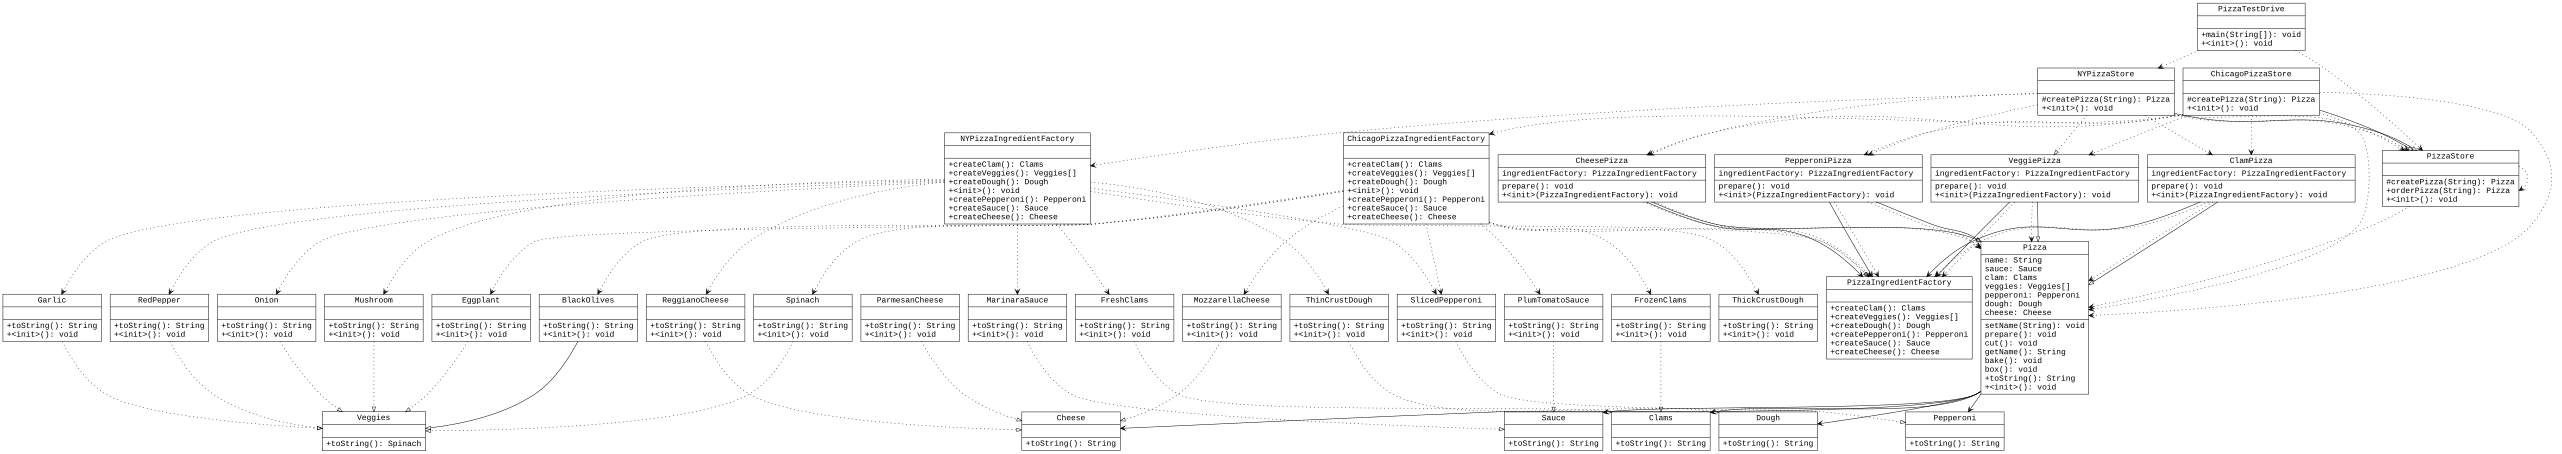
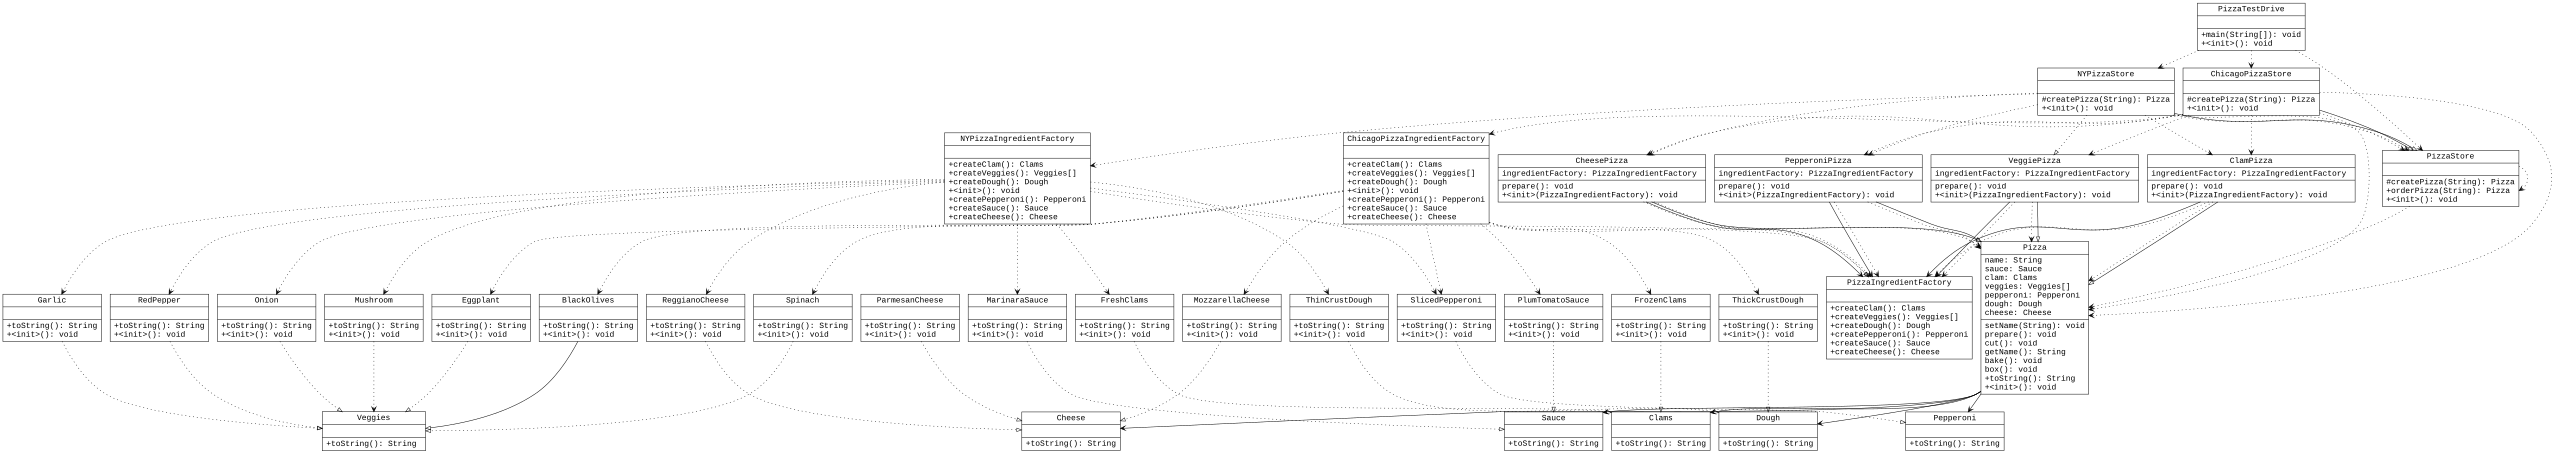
none -> (2251, 57)
(374, 374) -> (374, 374)
none -> (1768, 374)
(374, 444) -> (371, 444)
